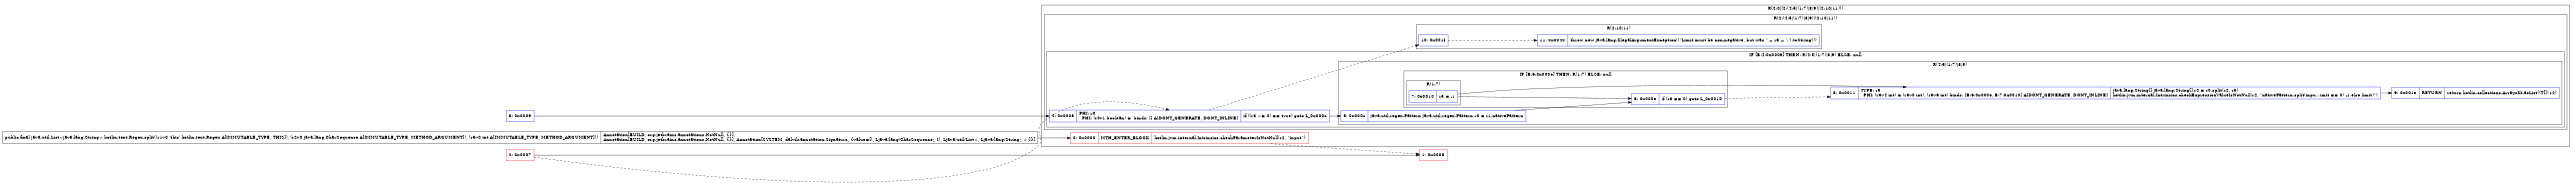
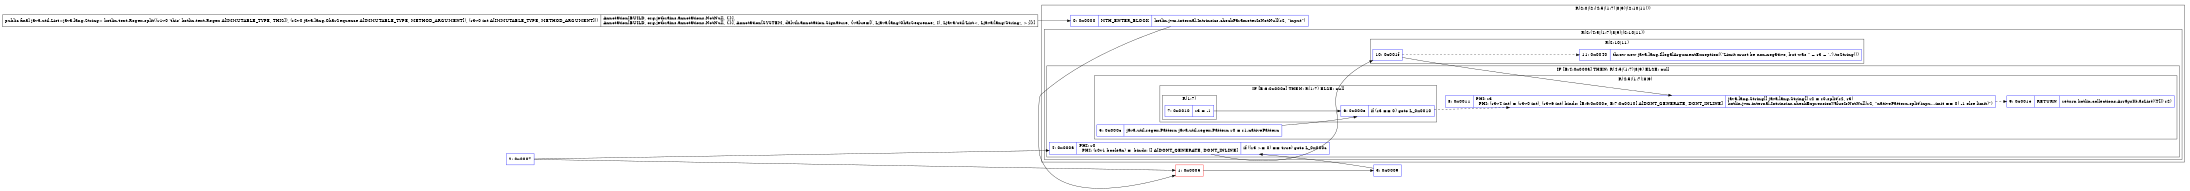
(1312, 78) -> (1319, 148)
(1680, 85) -> (1535, 78)
(1871, 90) -> (1485, 99)
(2384, 93) -> (2000, 102)
(1334, 116) -> none
(1189, 138) -> (1189, 21)
(1344, 149) -> (1038, 125)
(520, 155) -> (520, 159)
none -> (1287, 171)
(866, 182) -> (790, 155)
